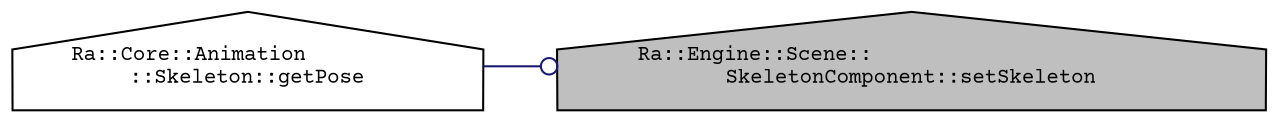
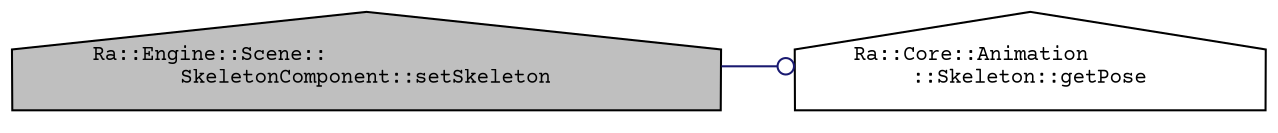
(512, 66) -> (749, 66)
